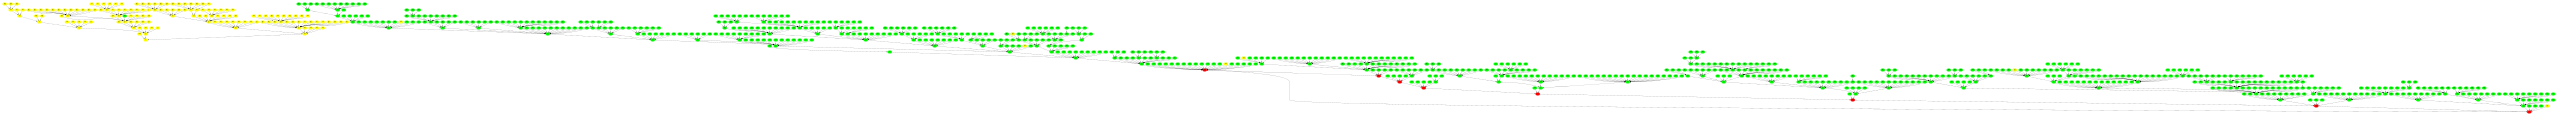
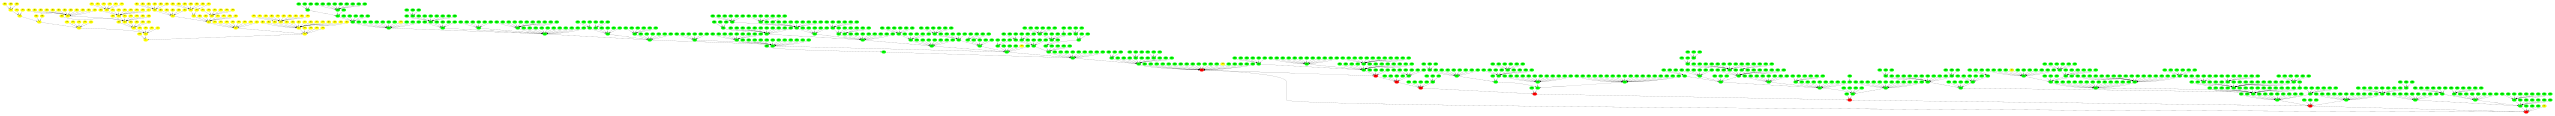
(125, 16) -> (125, 16)
(527, 22) -> none
(1013, 34) -> (1010, 34)
(1244, 58) -> (1241, 58)
